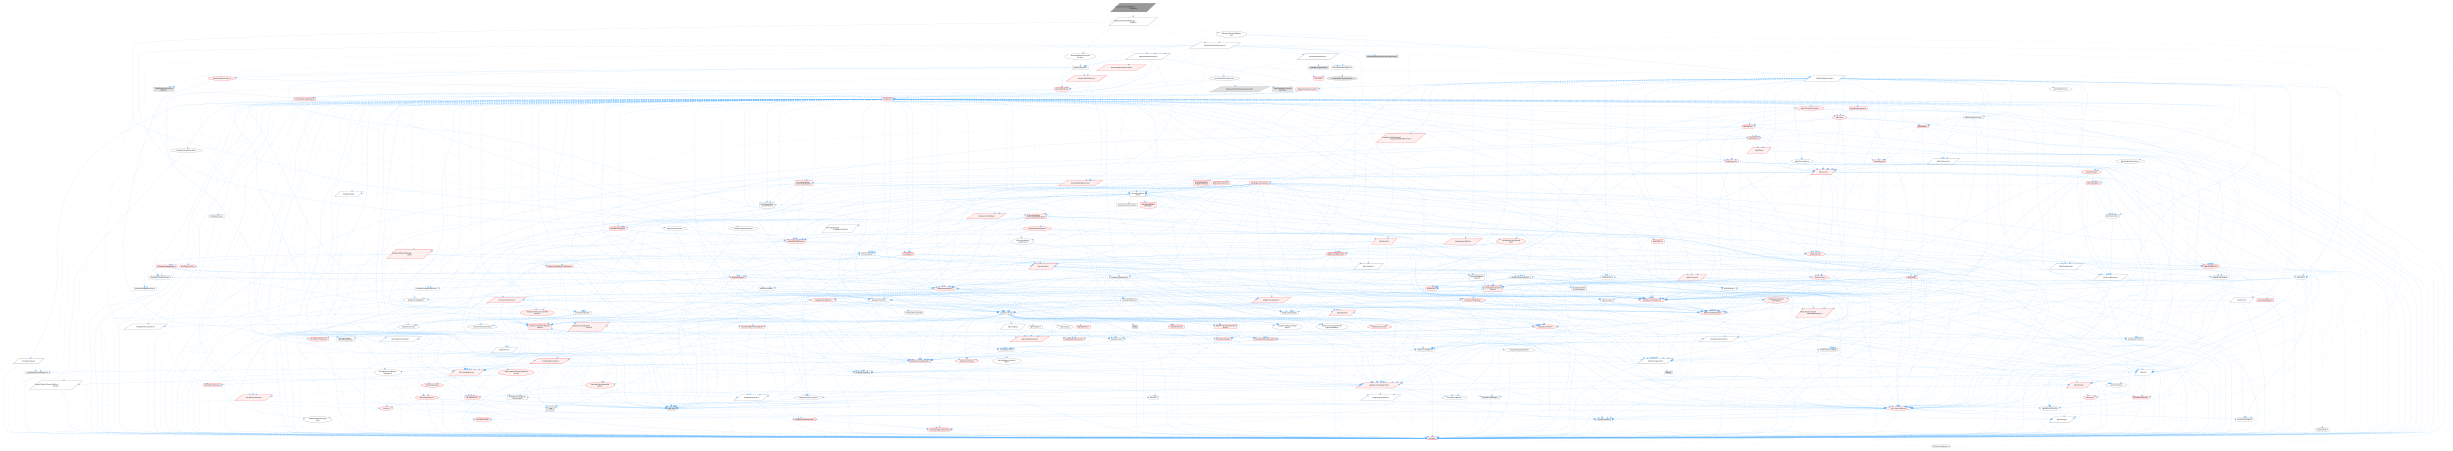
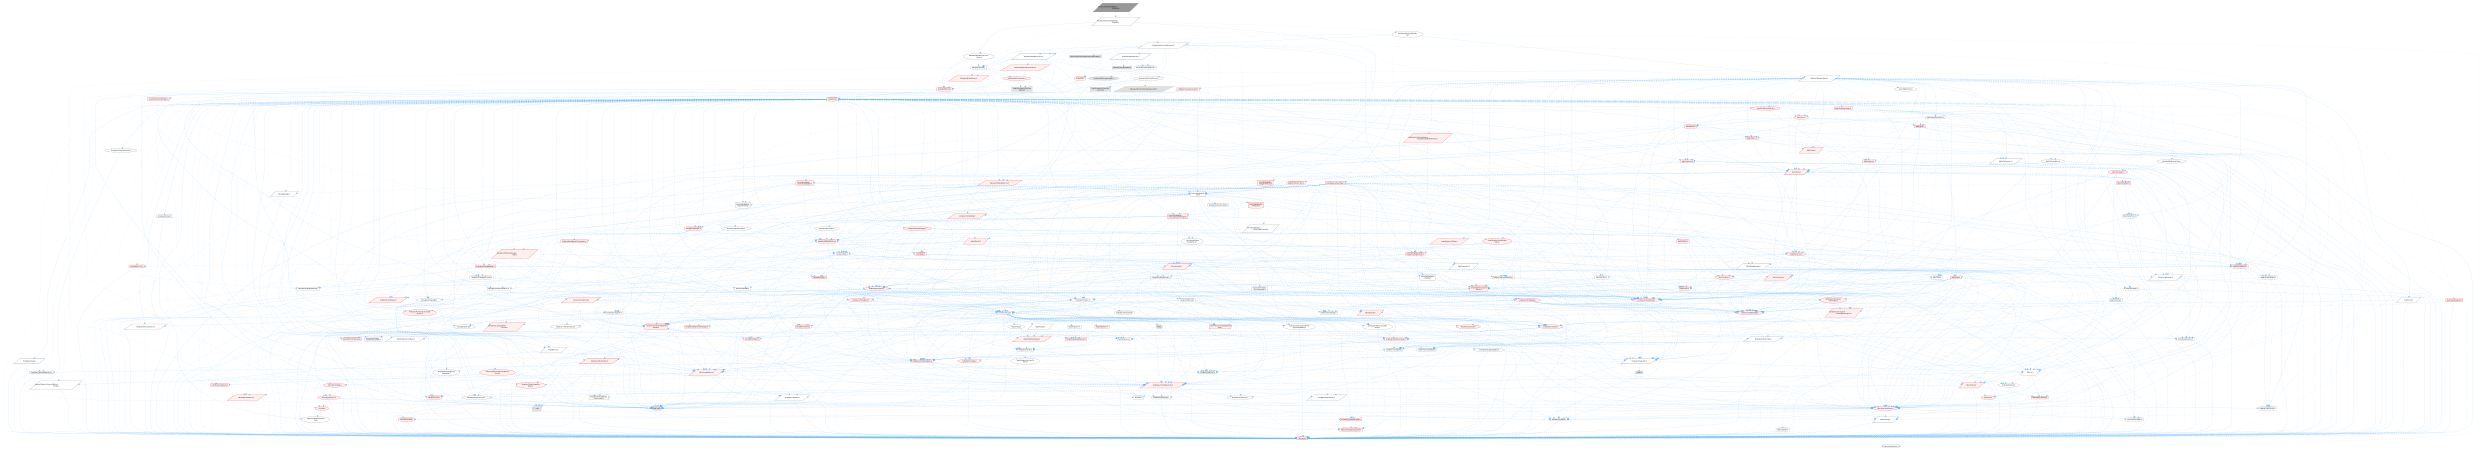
(663, 273) -> (692, 247)
